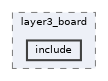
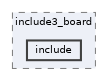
(54, 22) -> (54, 22)
